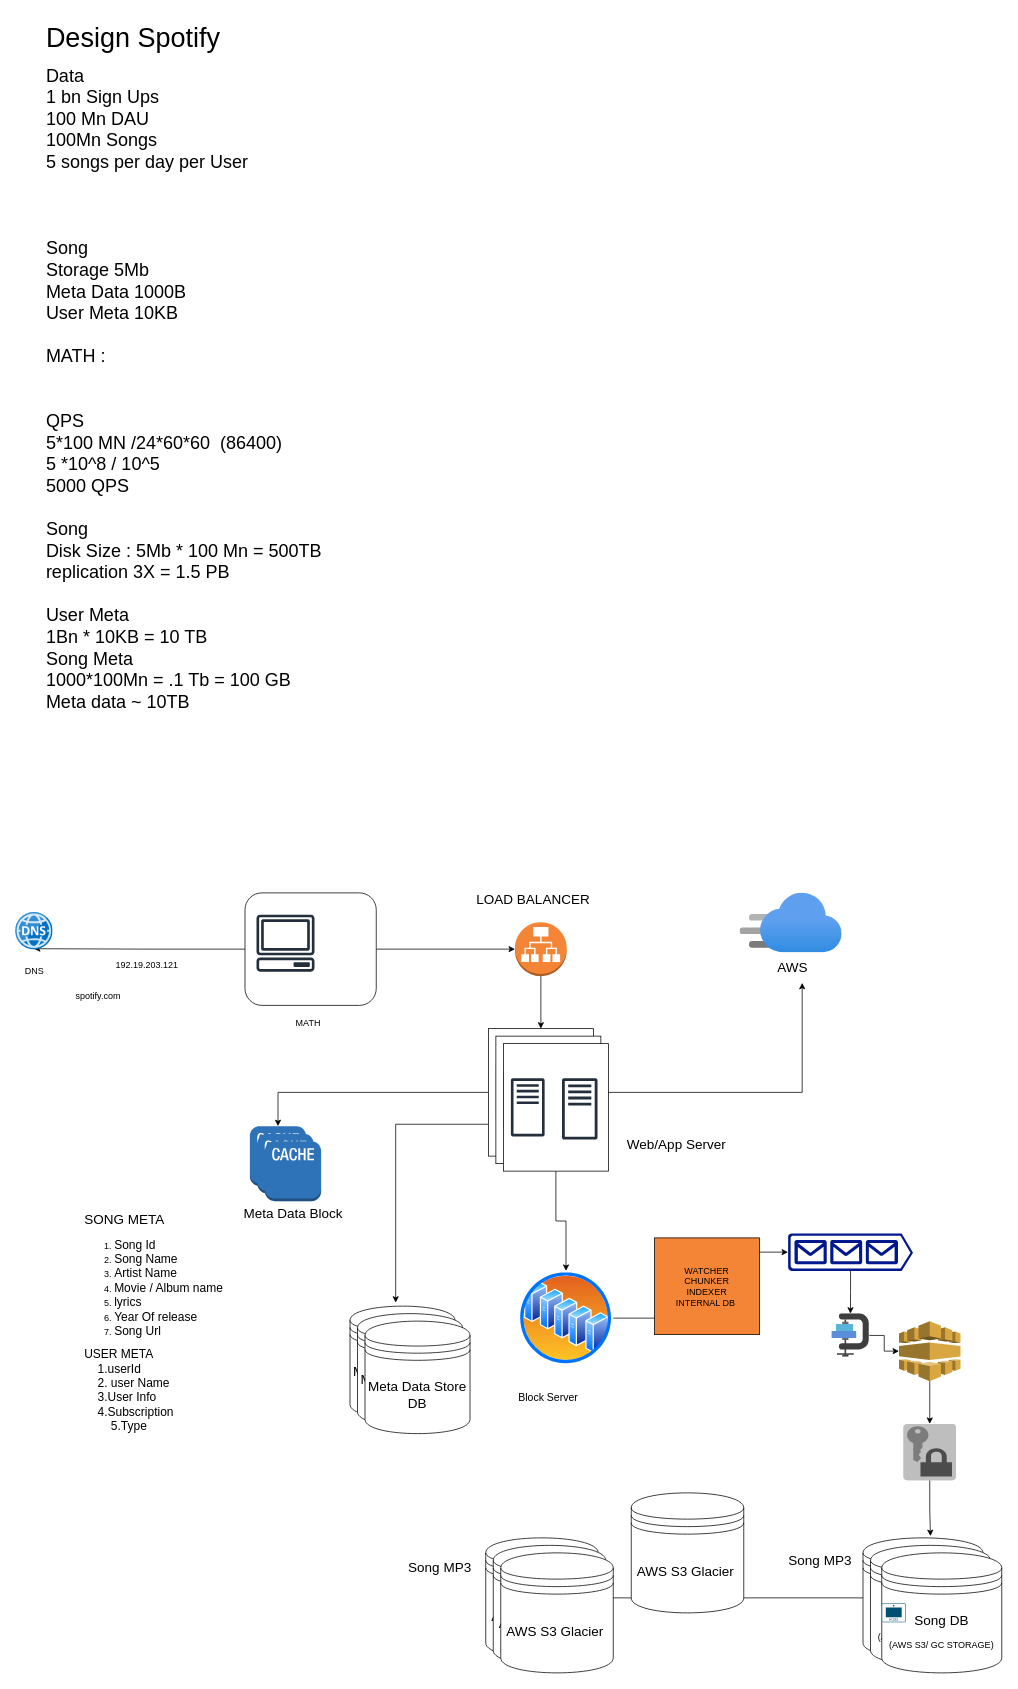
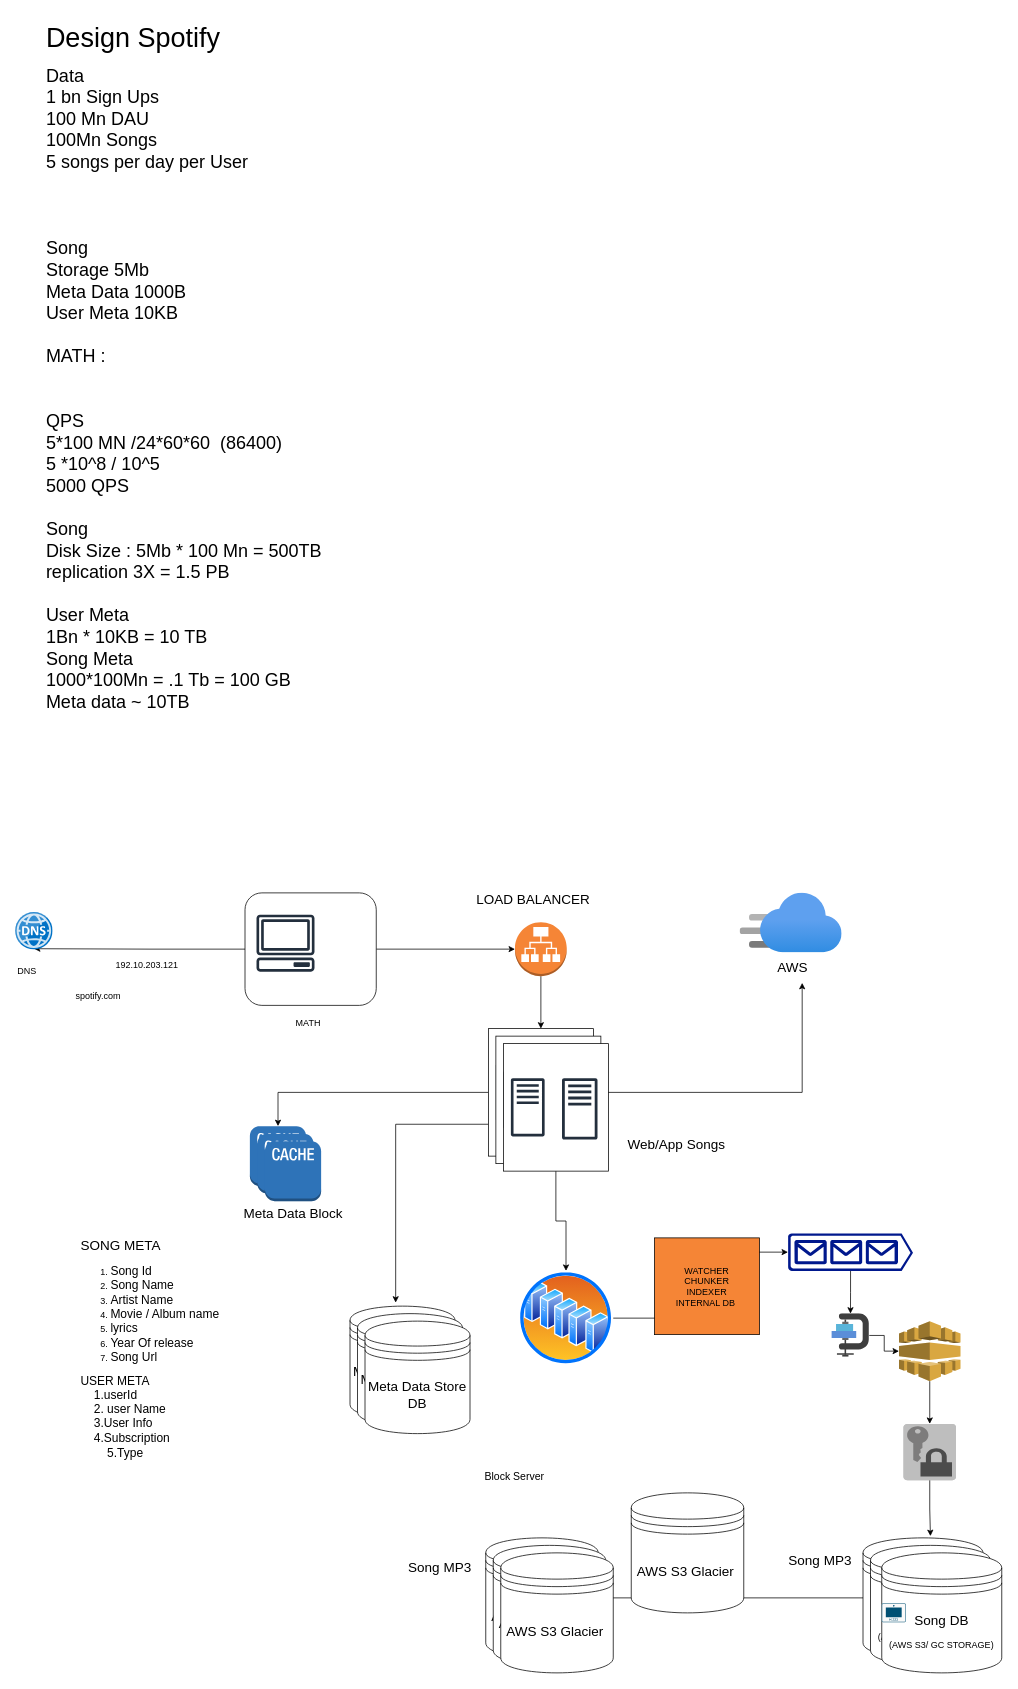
(147, 965) -> (147, 965)
(34, 972) -> (27, 972)
(677, 1145) -> (677, 1145)
(168, 1368) -> (164, 1394)
(548, 1398) -> (514, 1476)
